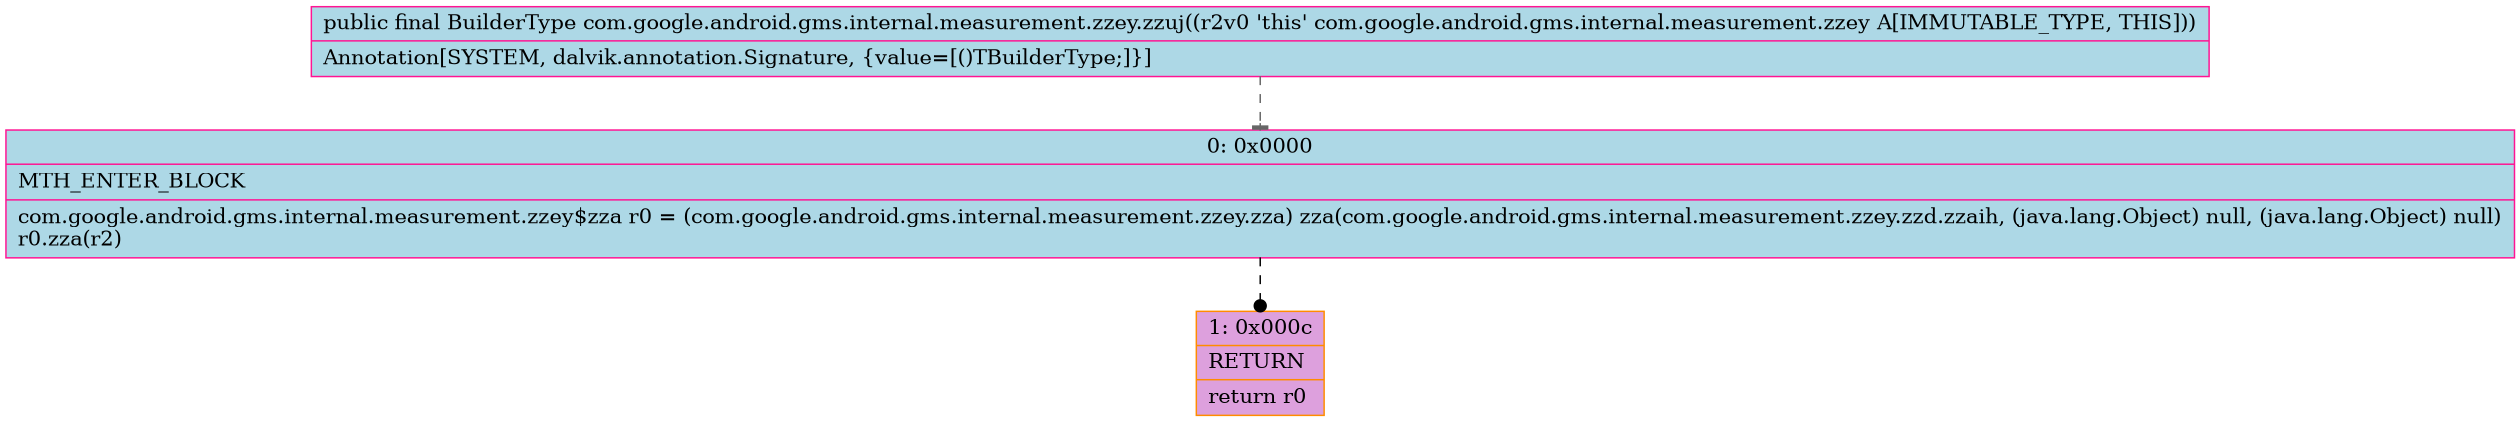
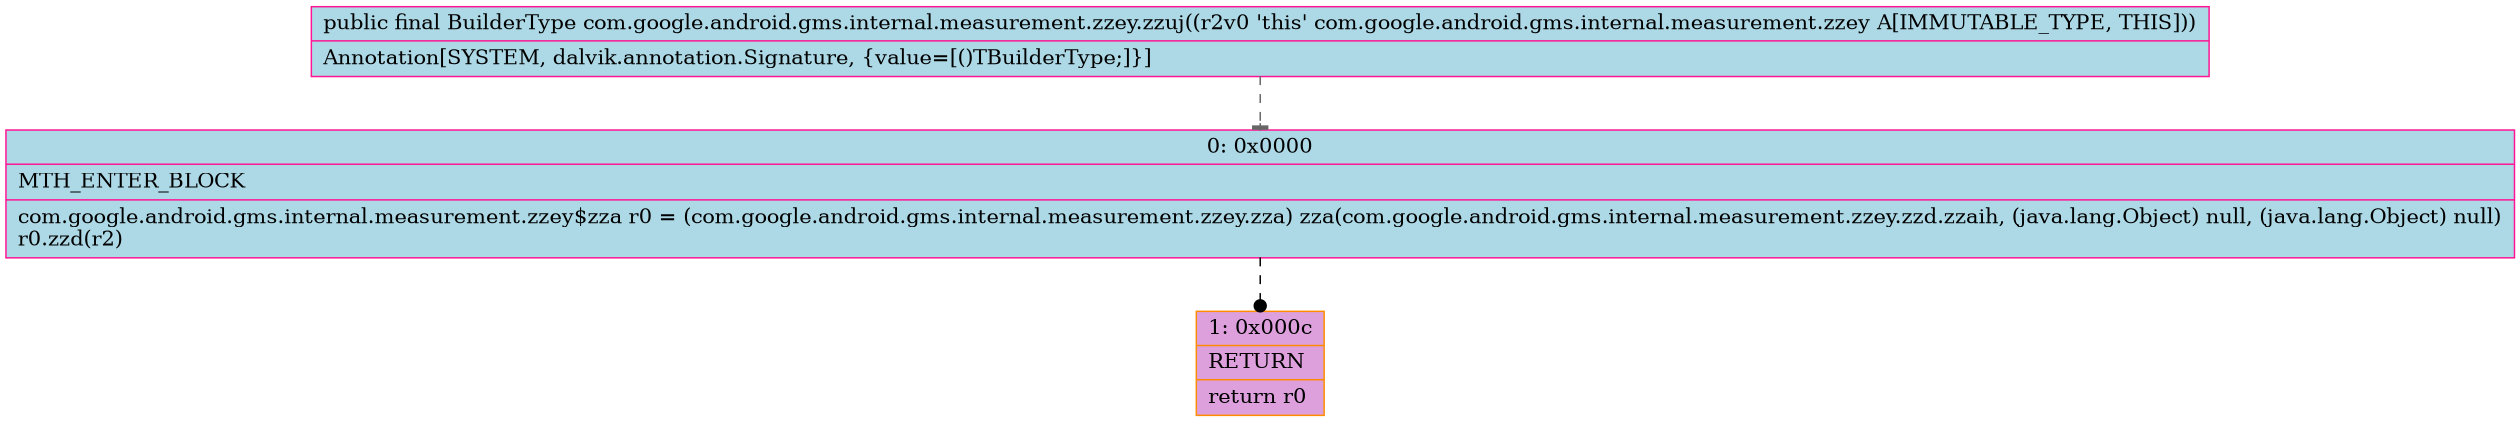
(70, 239) -> (71, 239)
